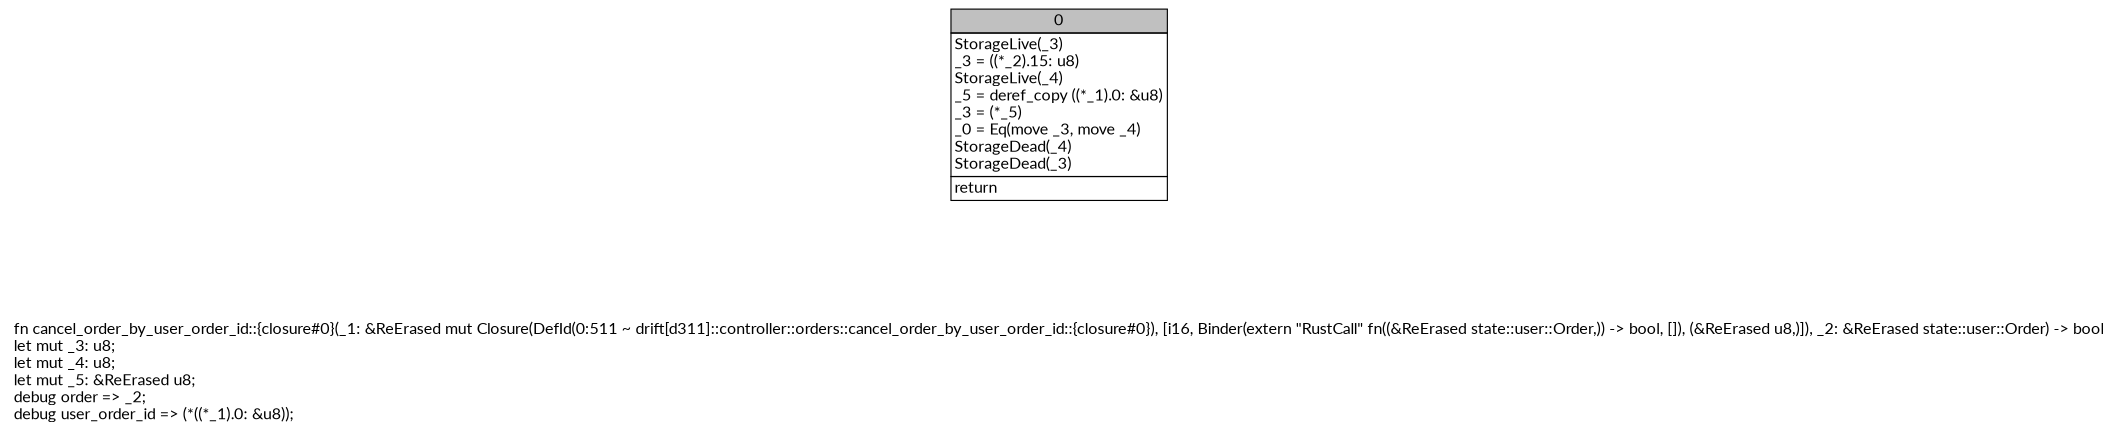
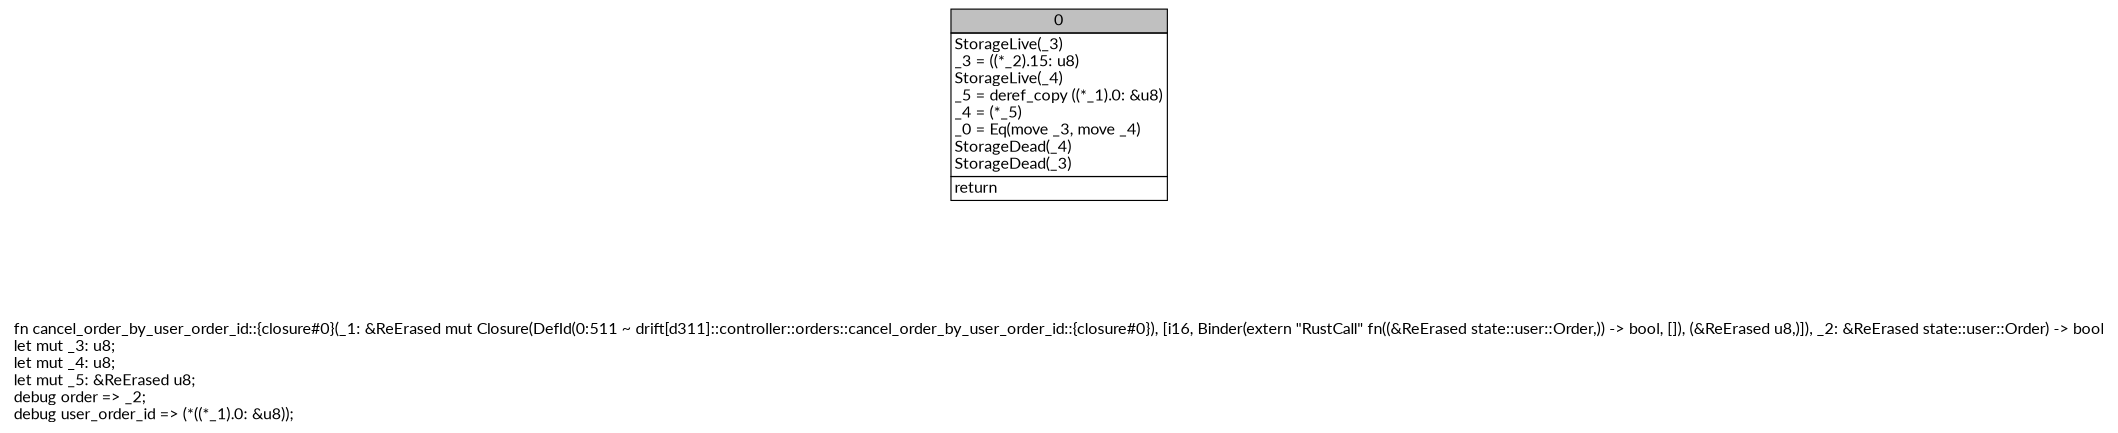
(989, 113) -> (989, 113)
